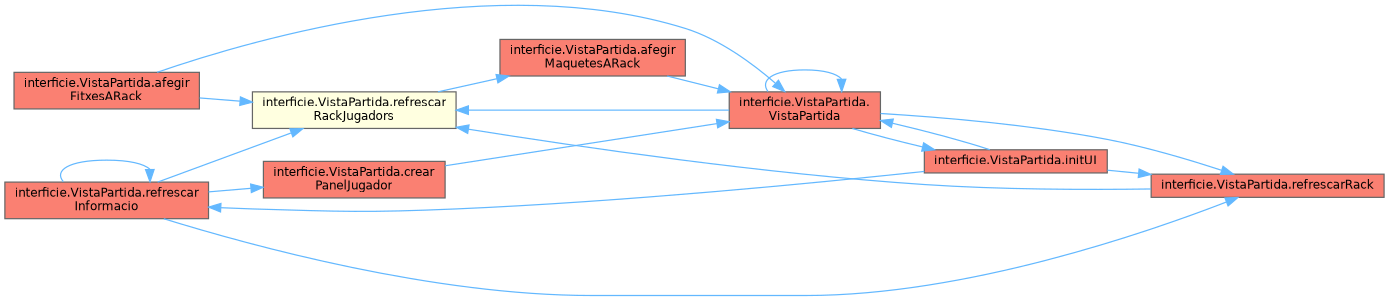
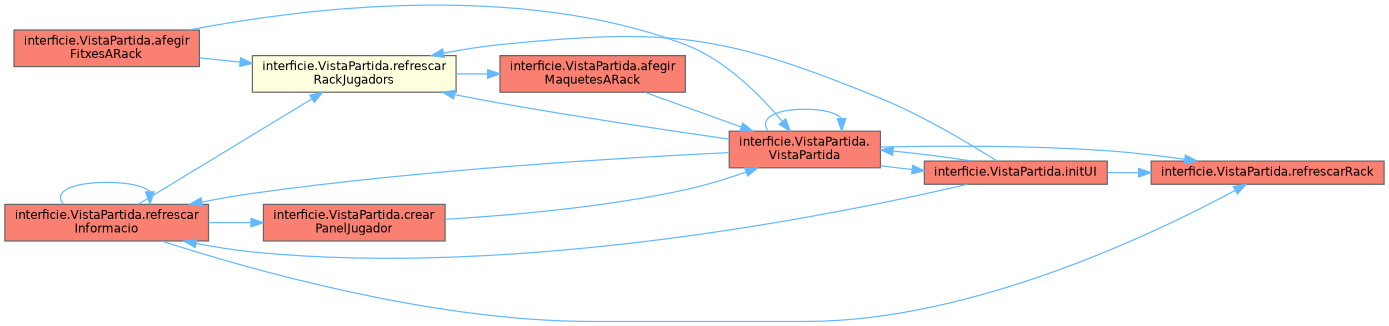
none -> (465, 170)
(809, 175) -> (731, 48)
